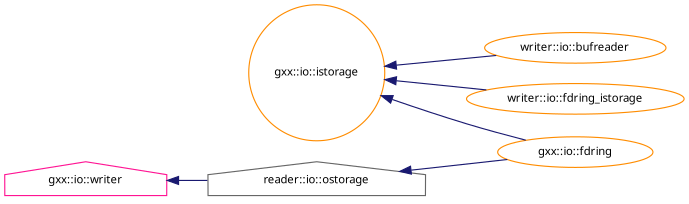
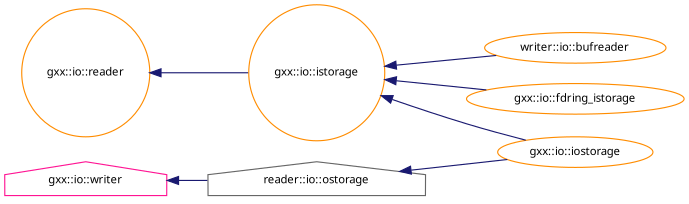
none -> (86, 73)
(575, 99) -> (575, 99)
(575, 152) -> (575, 152)
